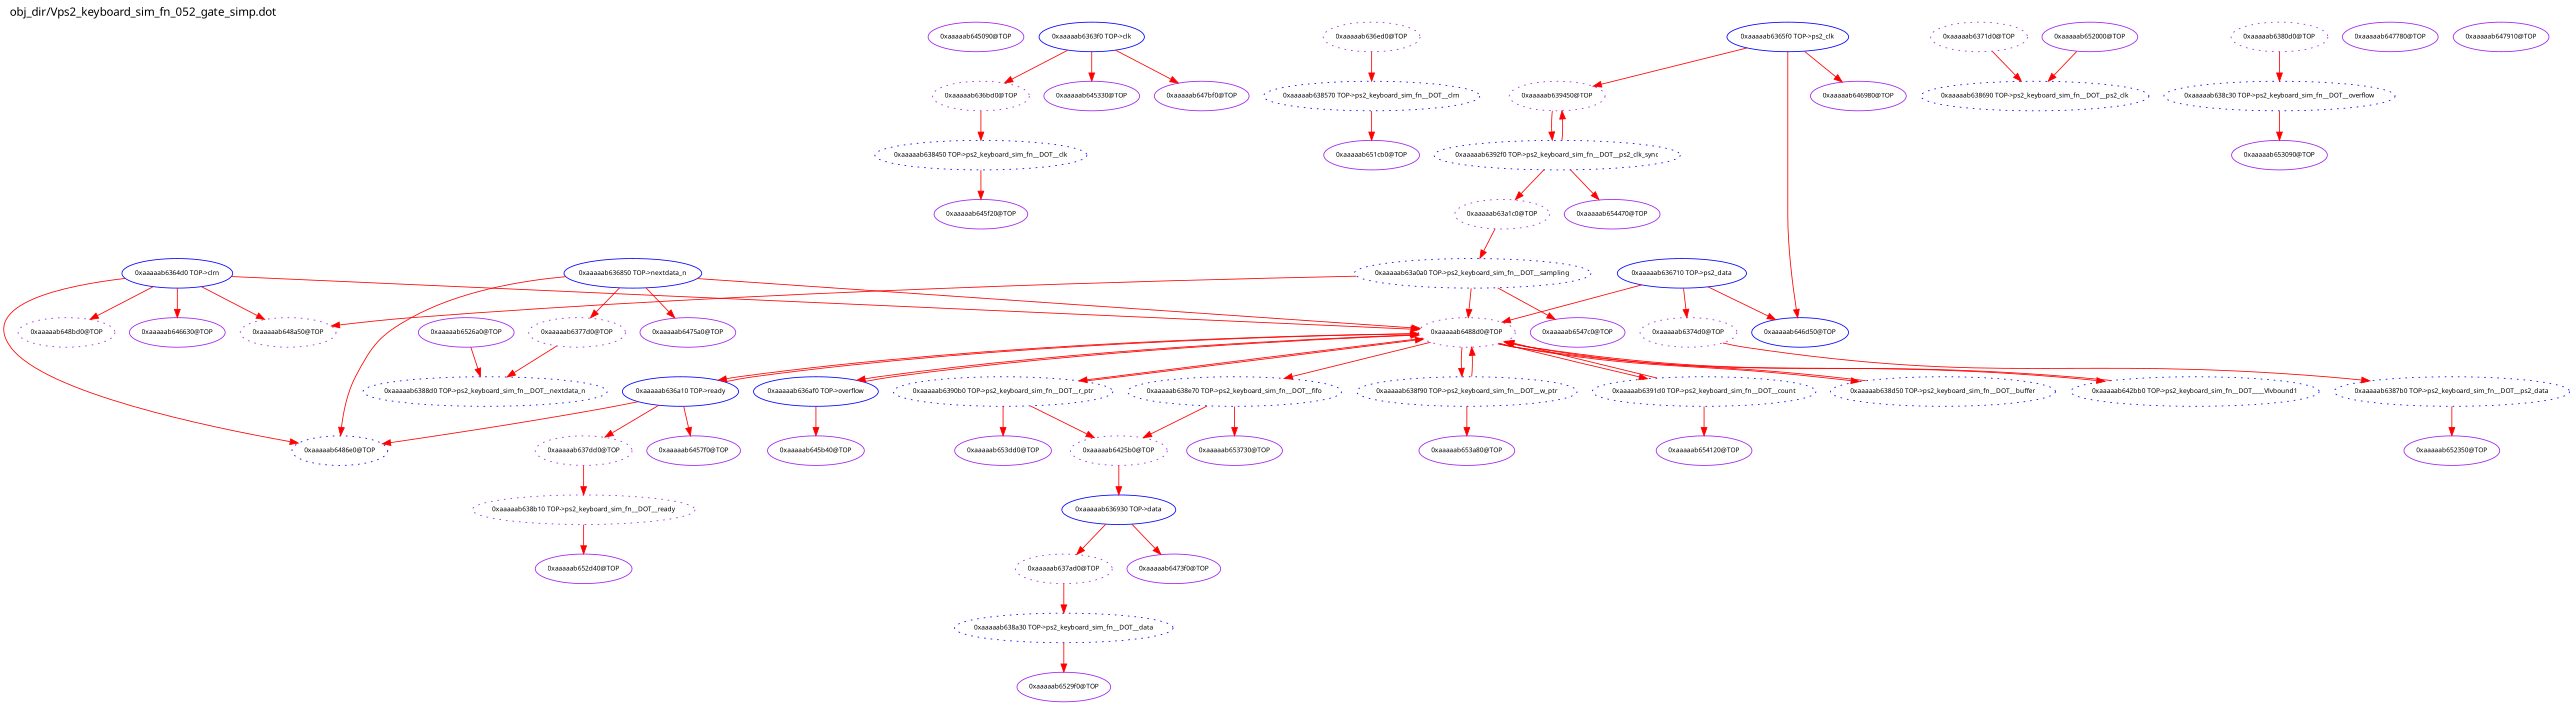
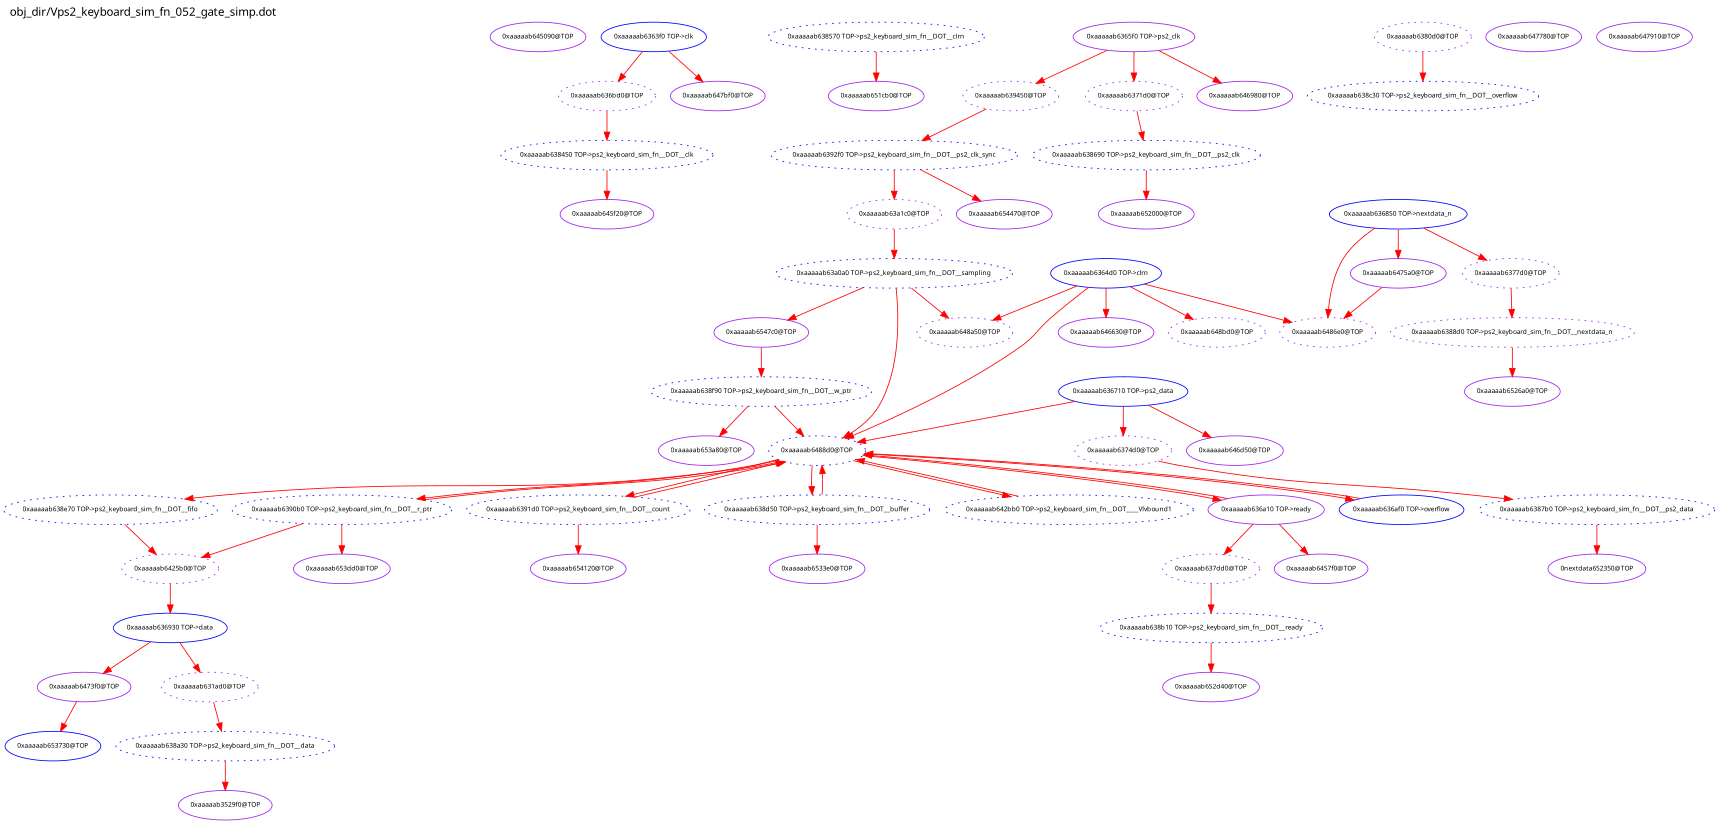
(1372, 37) -> none
(1788, 37) -> (1134, 37)
(2065, 63) -> (1146, 181)
(1092, 96) -> none
(1563, 130) -> none
(2279, 155) -> none
(1788, 181) -> (1134, 62)
(1055, 303) -> none
(1467, 332) -> (817, 451)
(1800, 332) -> (1235, 451)
(474, 358) -> (1512, 358)
(1461, 358) -> (761, 358)
(485, 392) -> (1512, 332)
(680, 392) -> (1266, 510)
(1235, 417) -> (70, 713)
(515, 424) -> (1366, 300)
(340, 451) -> (1328, 332)
(816, 451) -> none
(1235, 451) -> (53, 746)
(2452, 451) -> (1597, 569)
(584, 510) -> (1211, 628)
none -> (817, 569)
(1064, 569) -> (210, 687)
(1064, 687) -> (225, 805)
